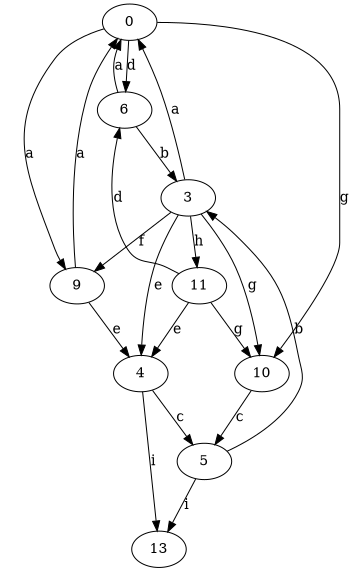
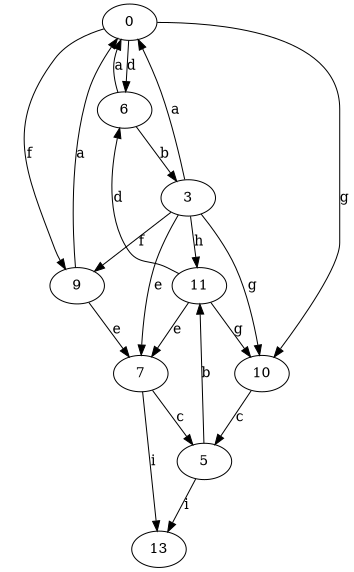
(30, 154) -> (30, 154)
(296, 346) -> (202, 379)
(141, 374) -> (141, 374)
